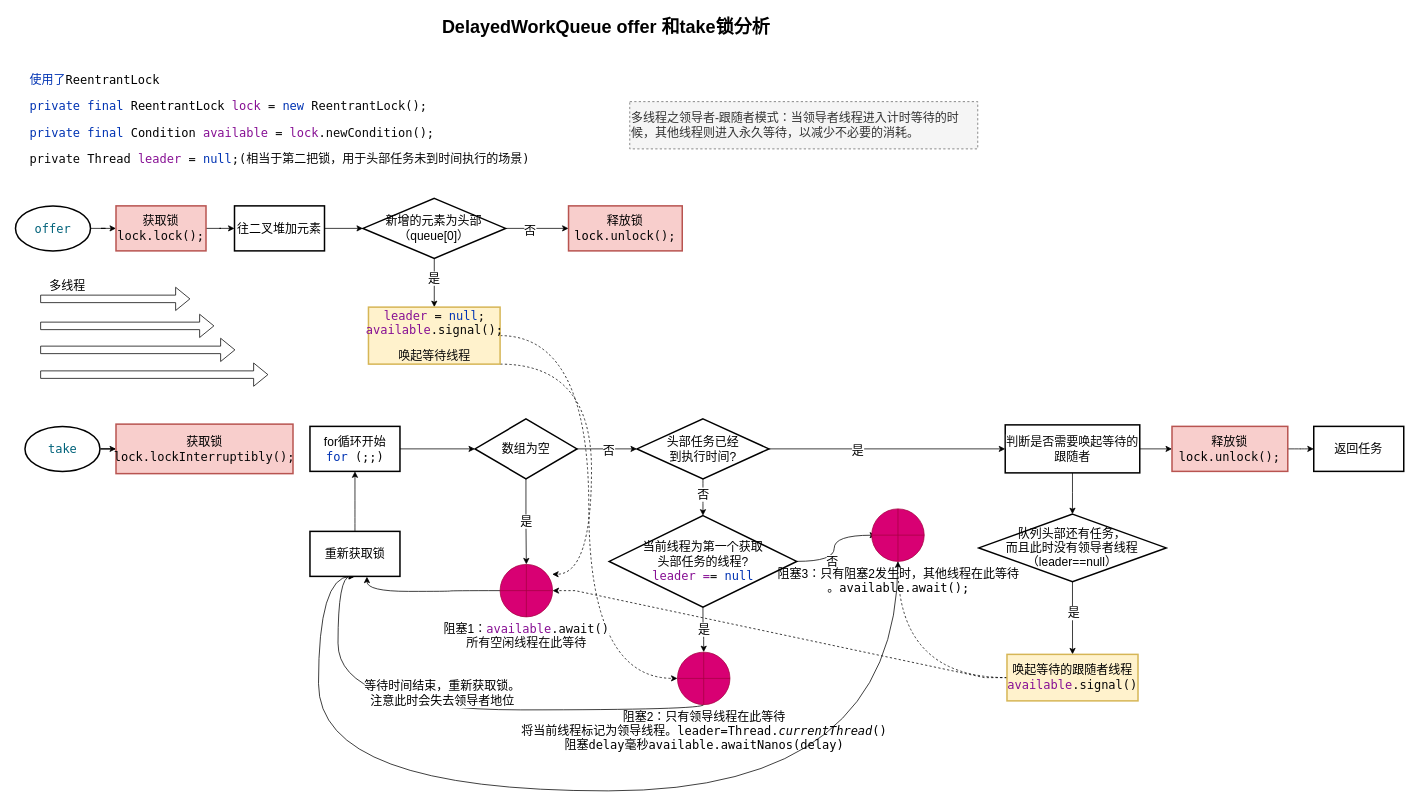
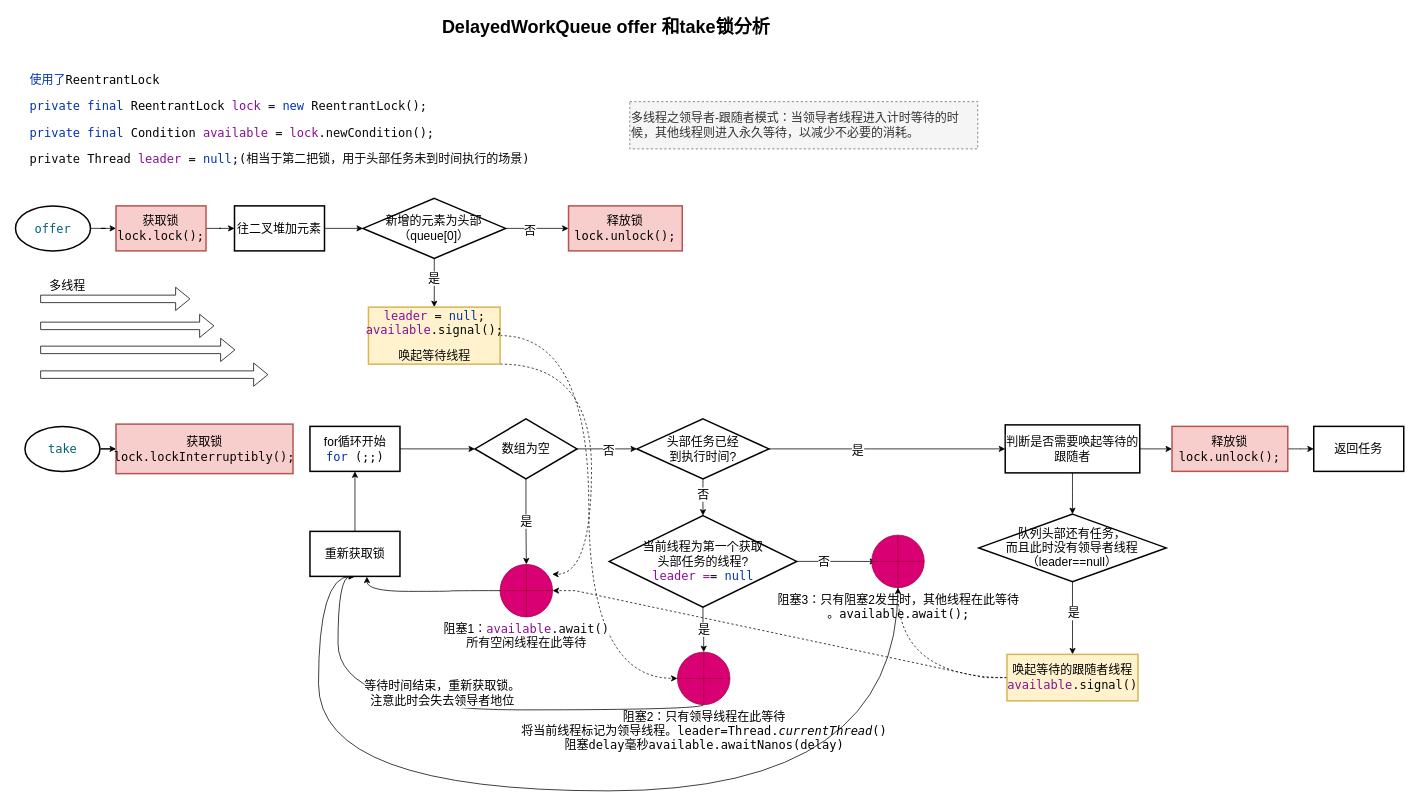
(898, 535) -> (898, 561)
